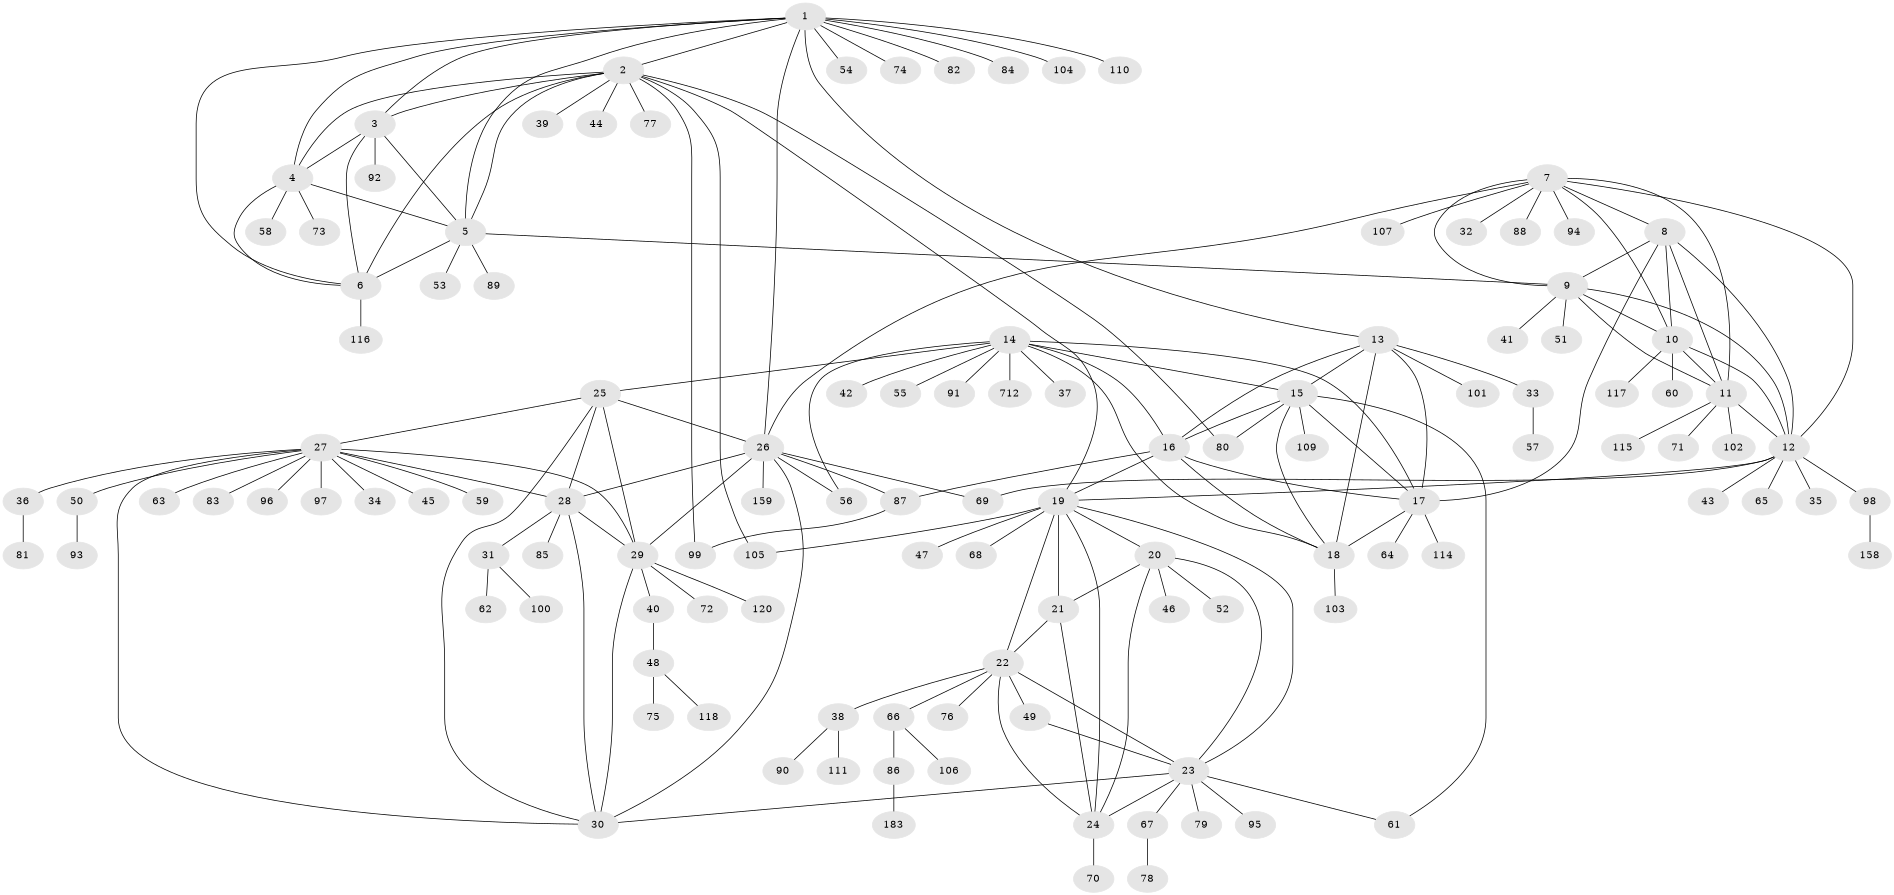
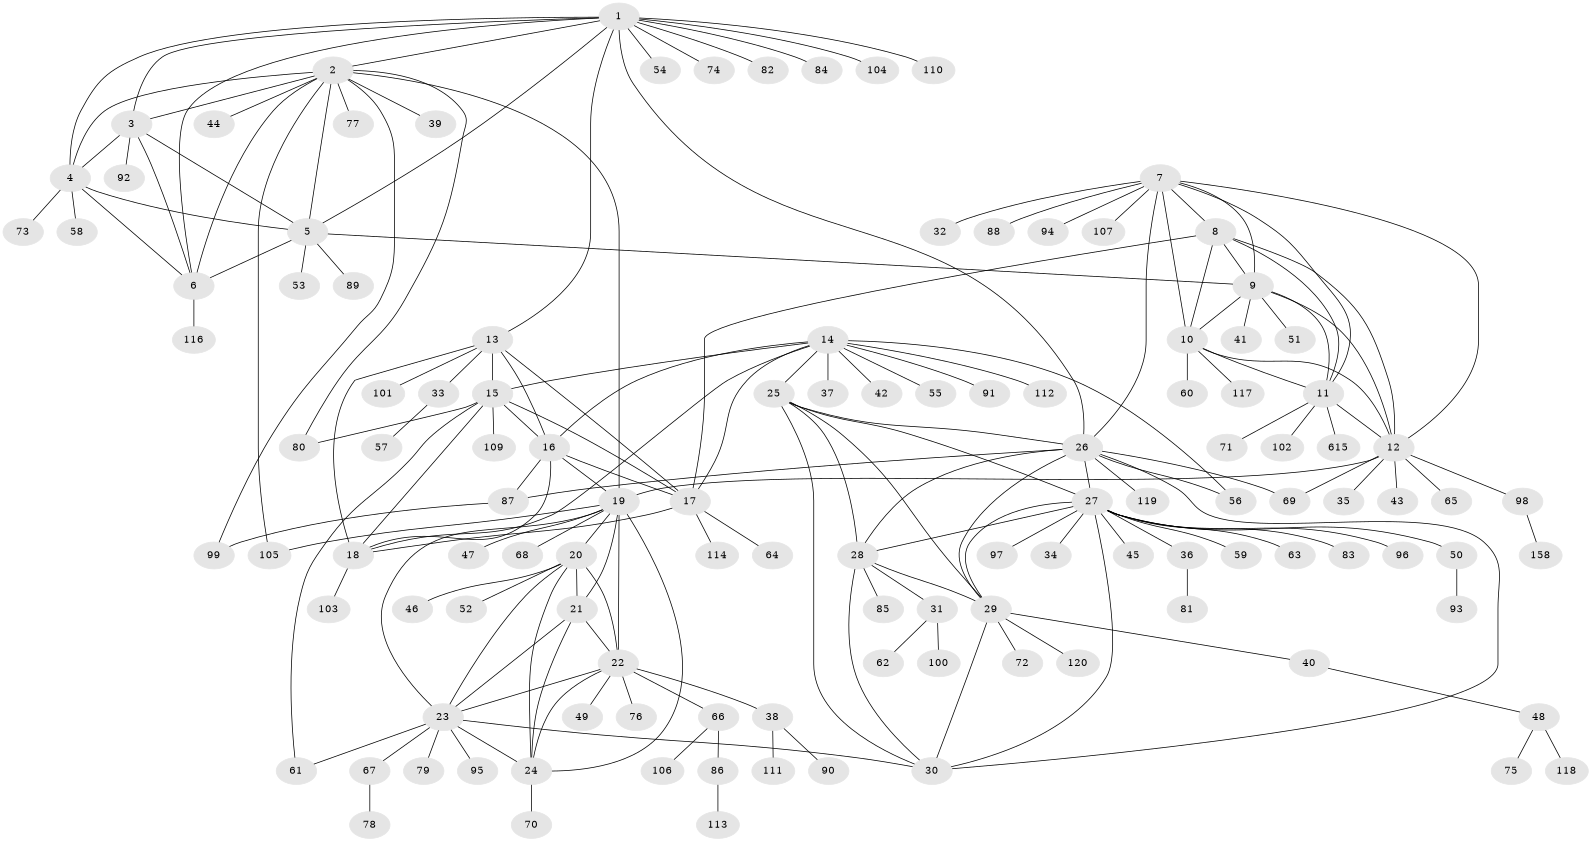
(1010, 394) -> (1045, 394)
(1623, 448) -> (1339, 448)
none -> (1087, 474)
(763, 502) -> (1148, 502)
none -> (608, 606)
(1109, 744) -> (510, 663)
(894, 825) -> (718, 825)
